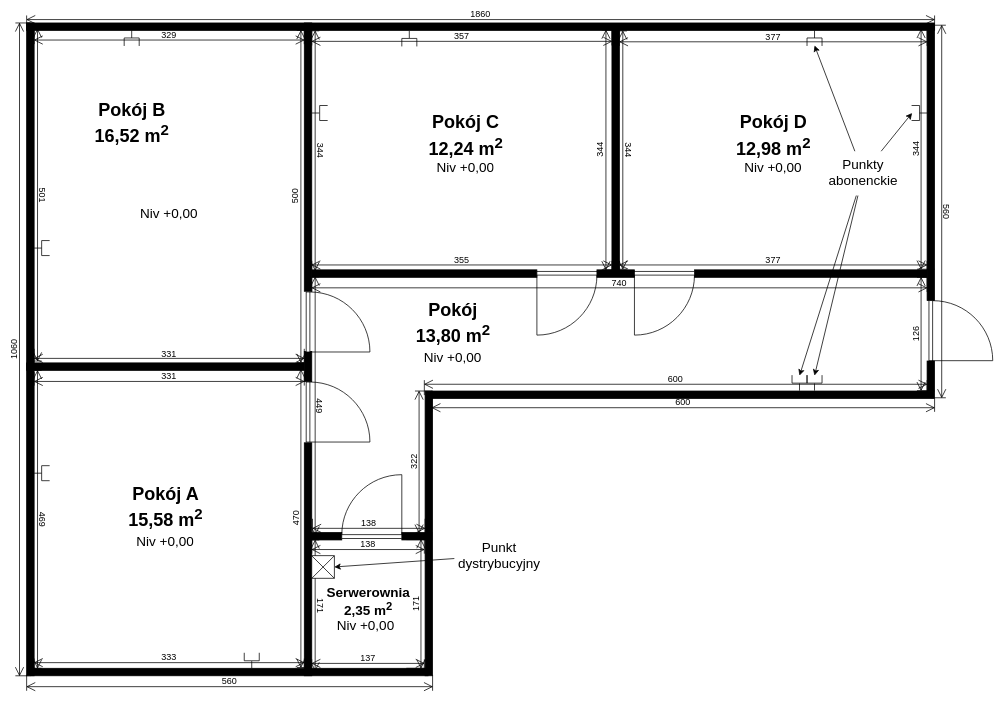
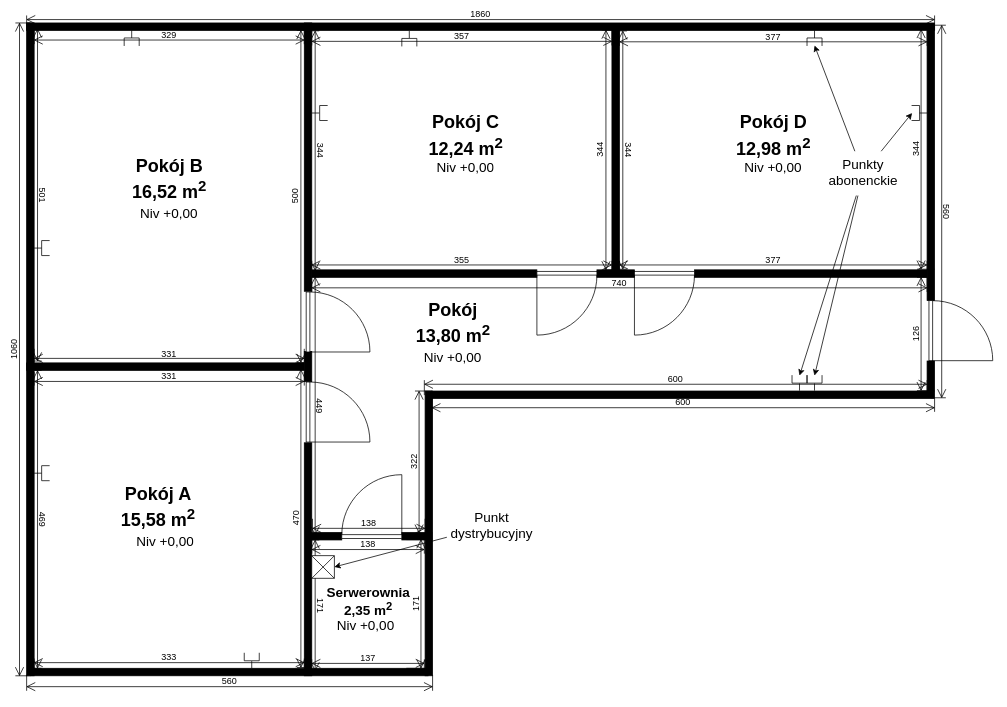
(132, 123) -> (169, 179)
(165, 506) -> (158, 506)
(499, 555) -> (492, 525)
